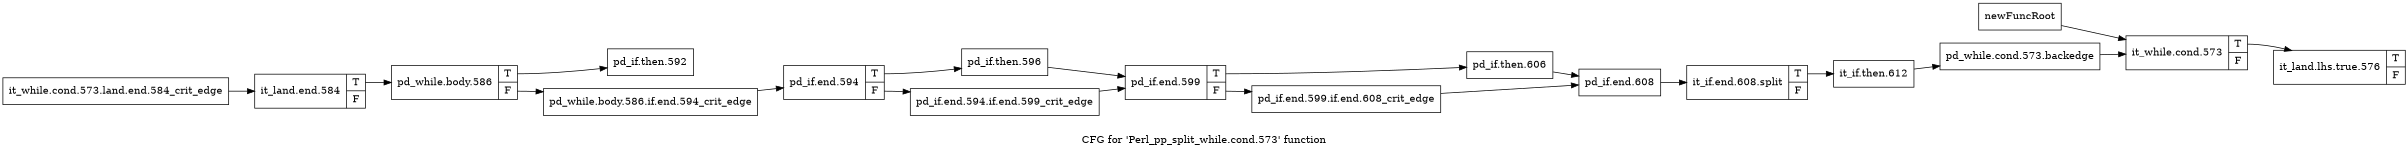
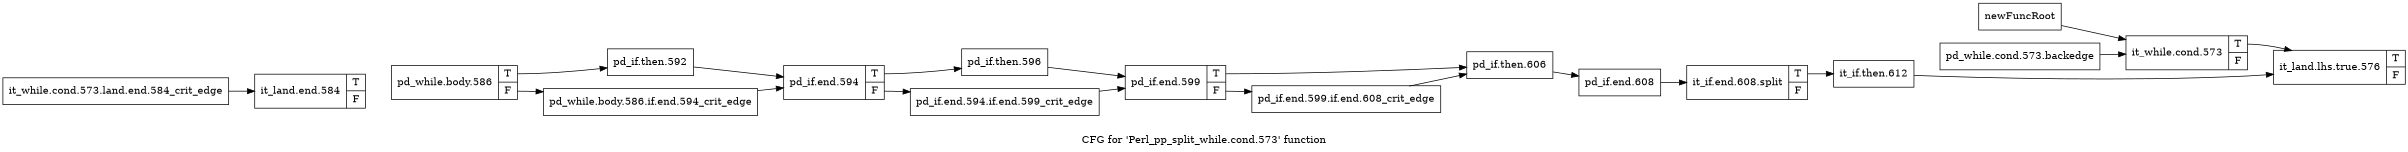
(1923, 68) -> (2090, 79)
none -> (735, 72)
(375, 82) -> none
(1506, 89) -> (1434, 81)
